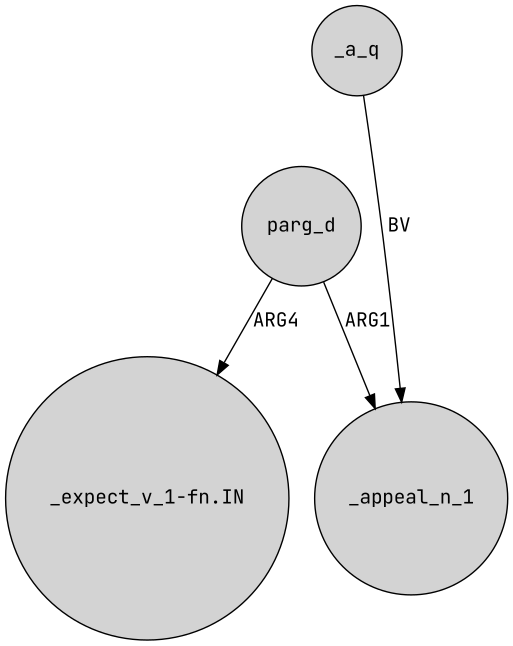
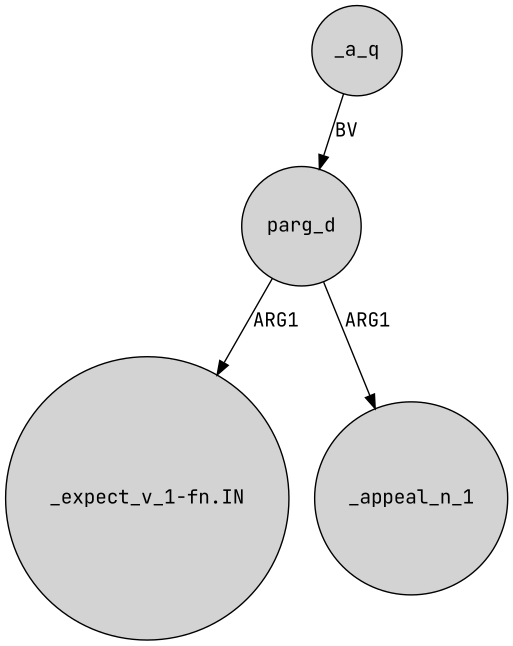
(384, 242) -> (334, 125)
(276, 321) -> (276, 321)
